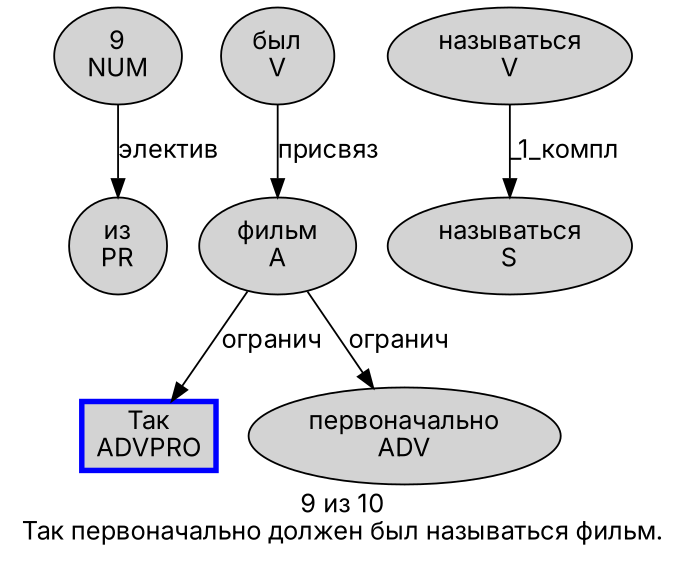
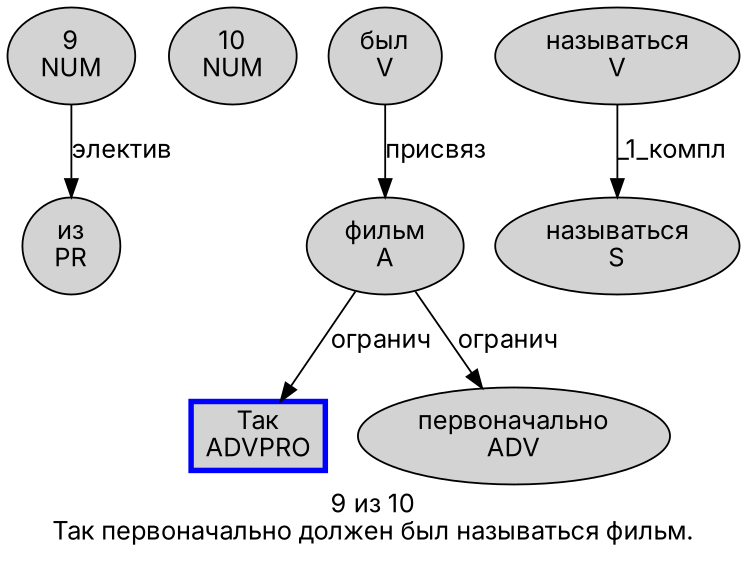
none -> (233, 56)
